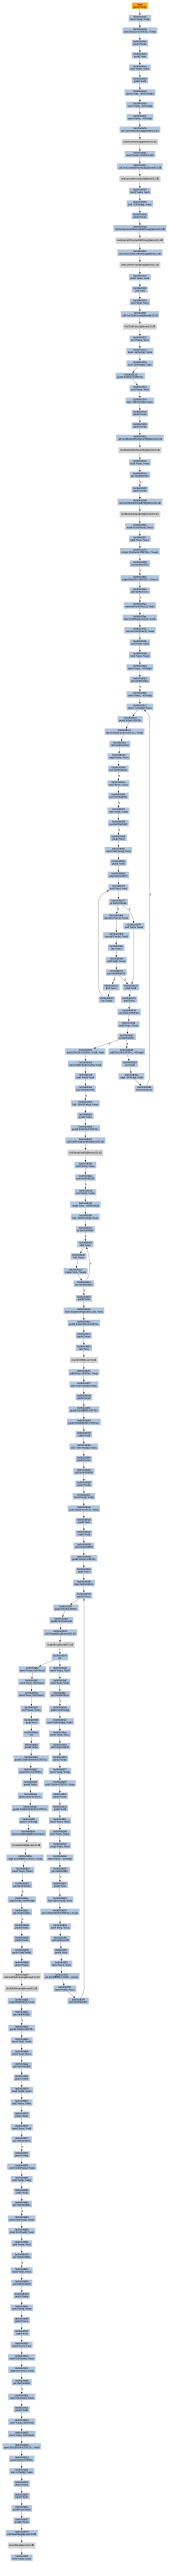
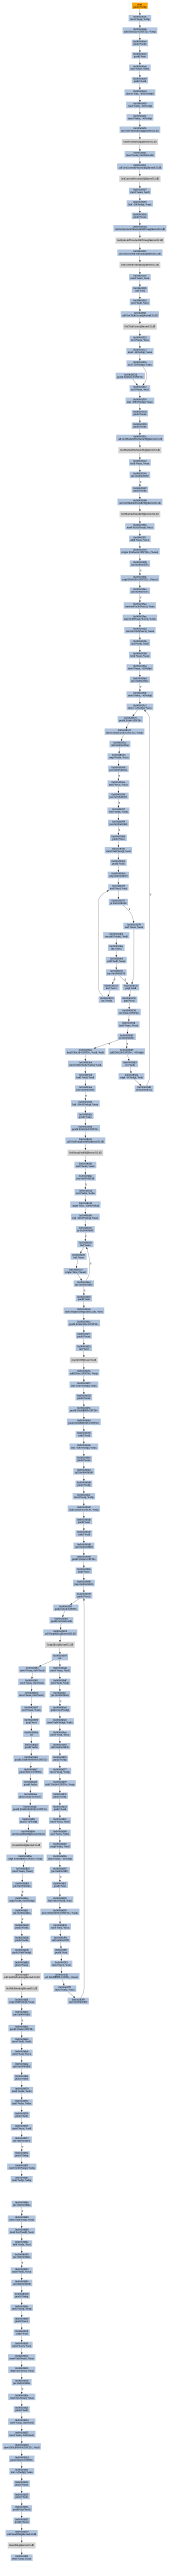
(136, 369) -> (147, 375)
(116, 917) -> none
(22, 2192) -> none
